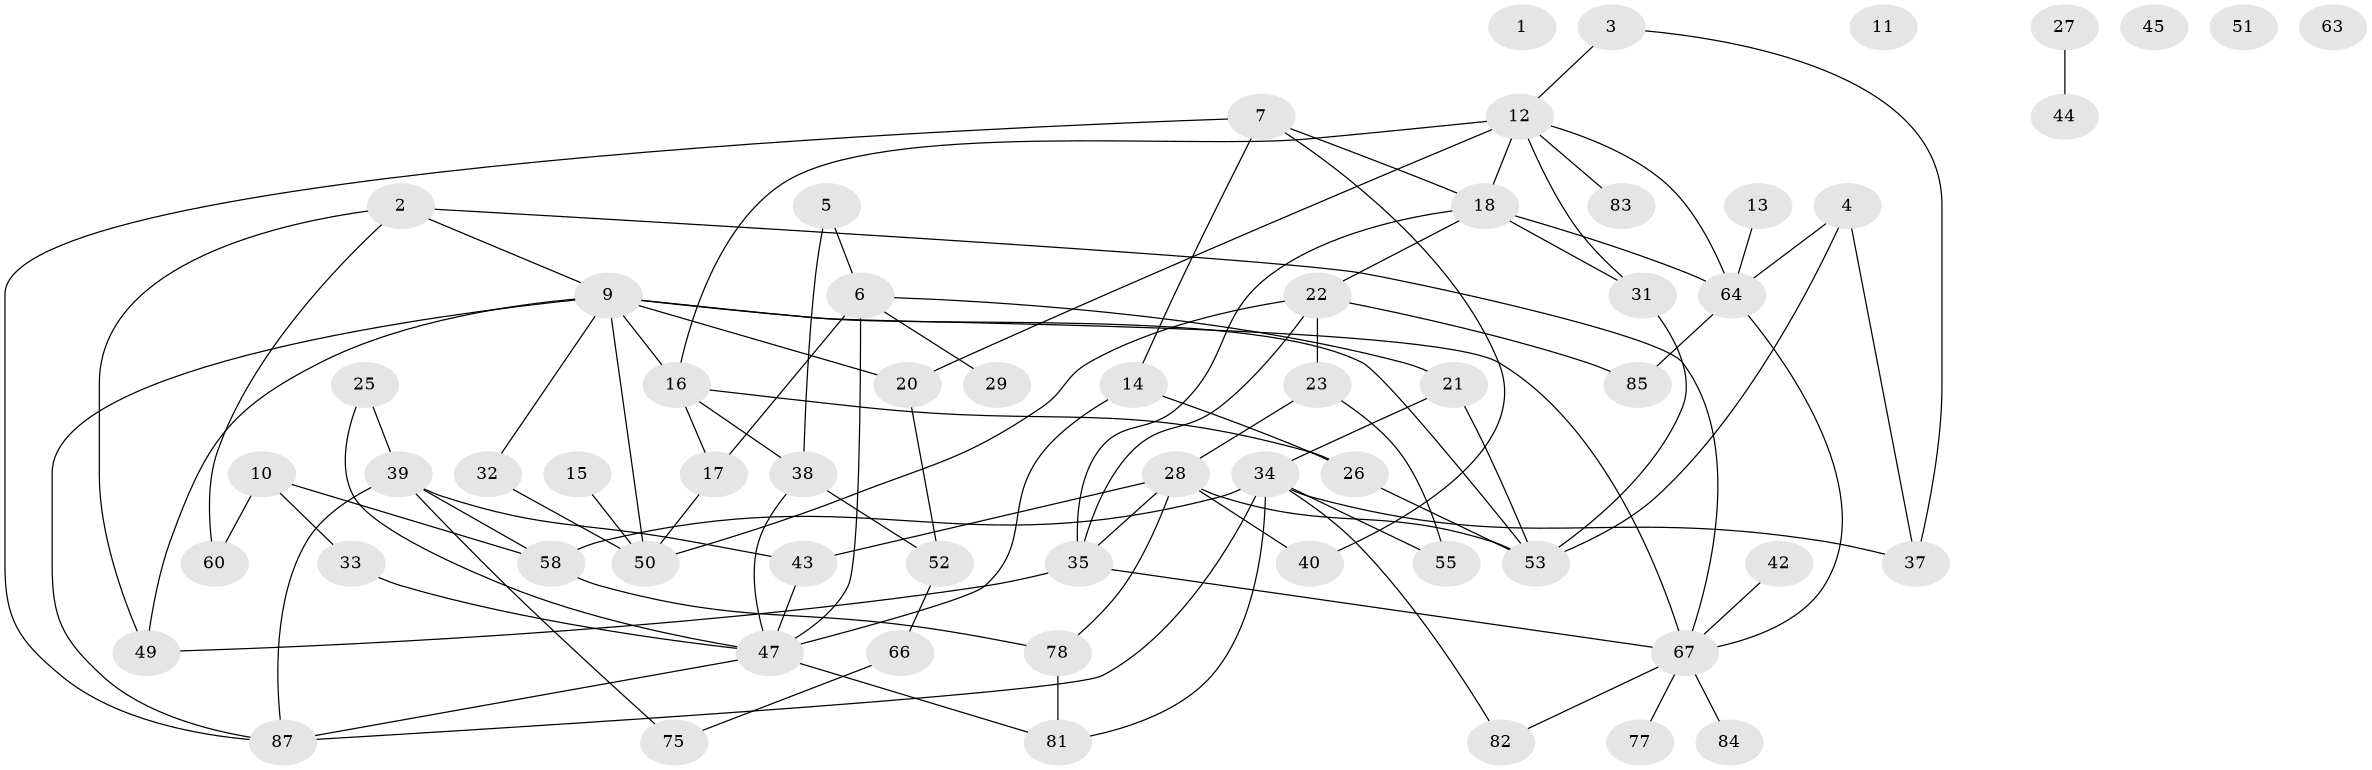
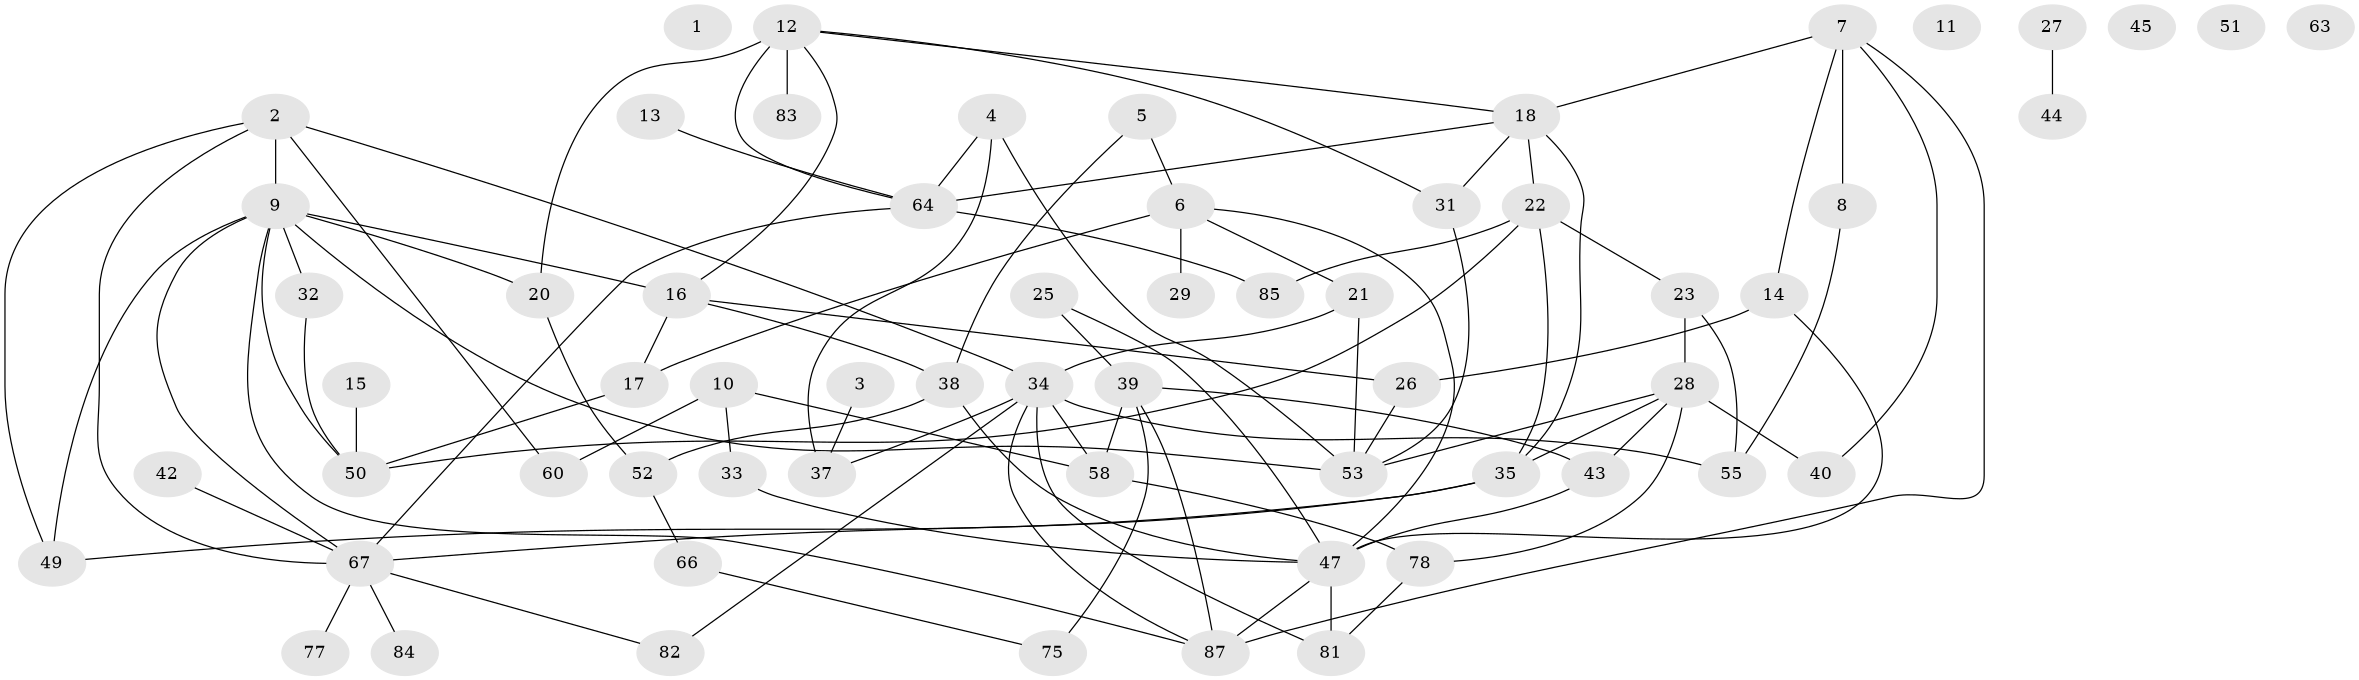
(1566, 72) -> none
none -> (1843, 206)
none -> (662, 241)
